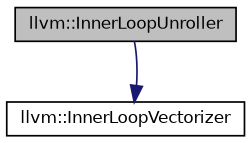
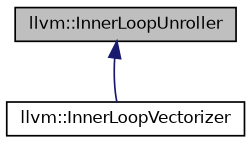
(137, 63) -> (114, 80)
